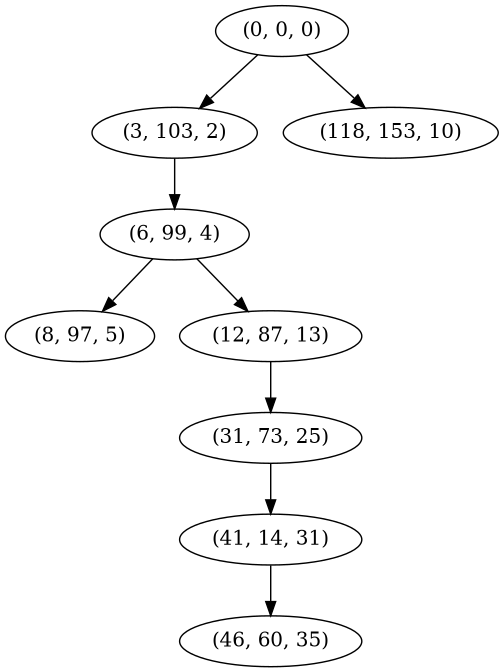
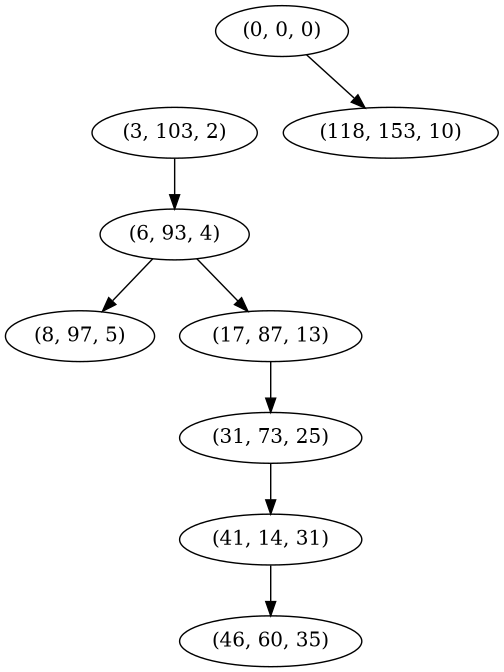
(234, 77) -> none
(175, 234) -> (175, 234)
(271, 336) -> (271, 336)
